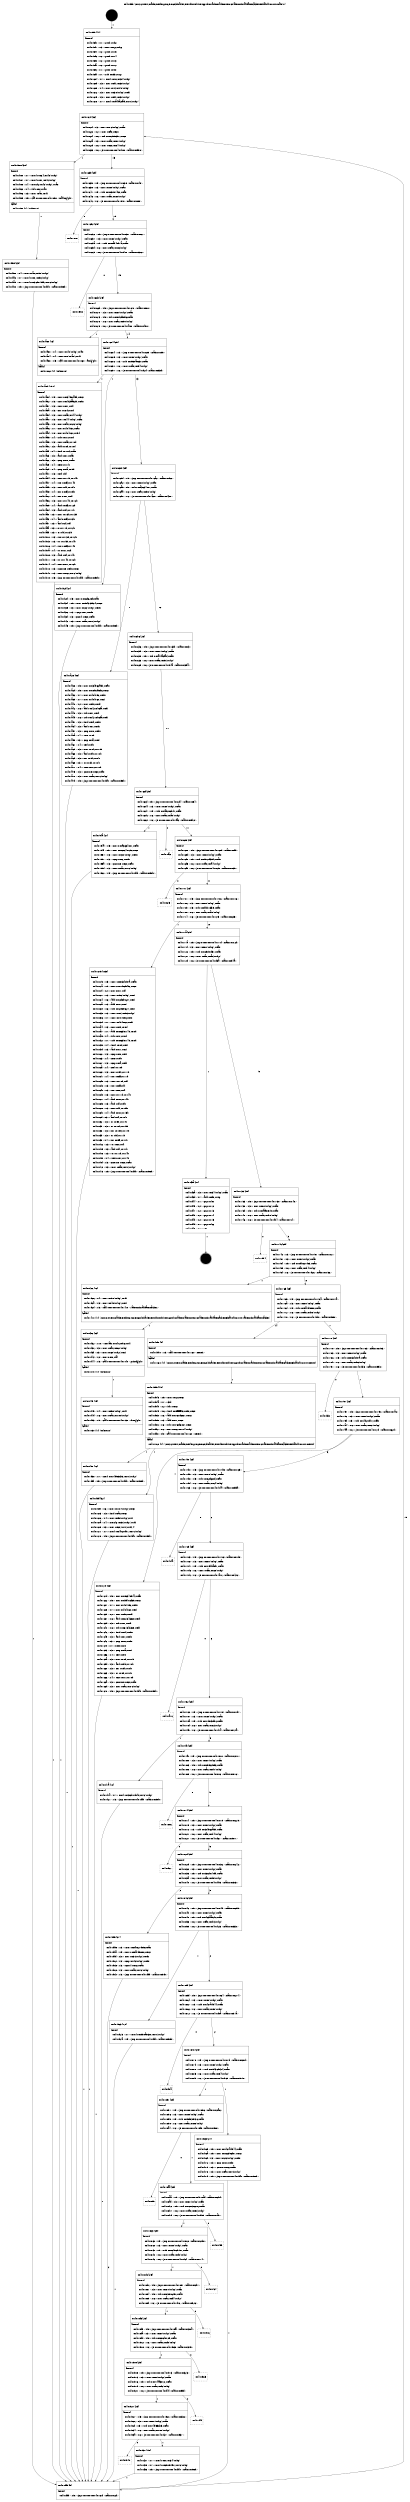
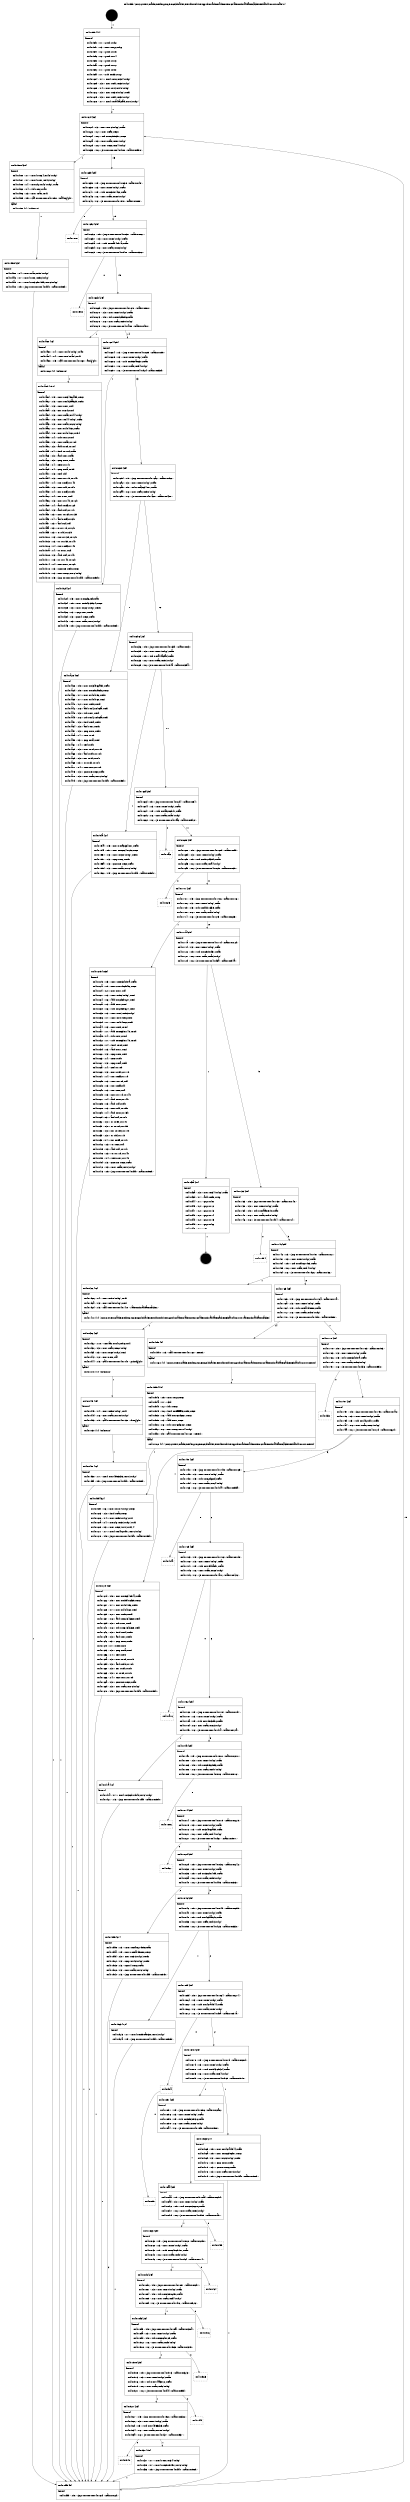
none -> (112, 109)
(101, 378) -> (68, 378)
(148, 827) -> (138, 749)
(139, 1455) -> (113, 1448)
(209, 1792) -> none
(166, 2164) -> (142, 2141)
